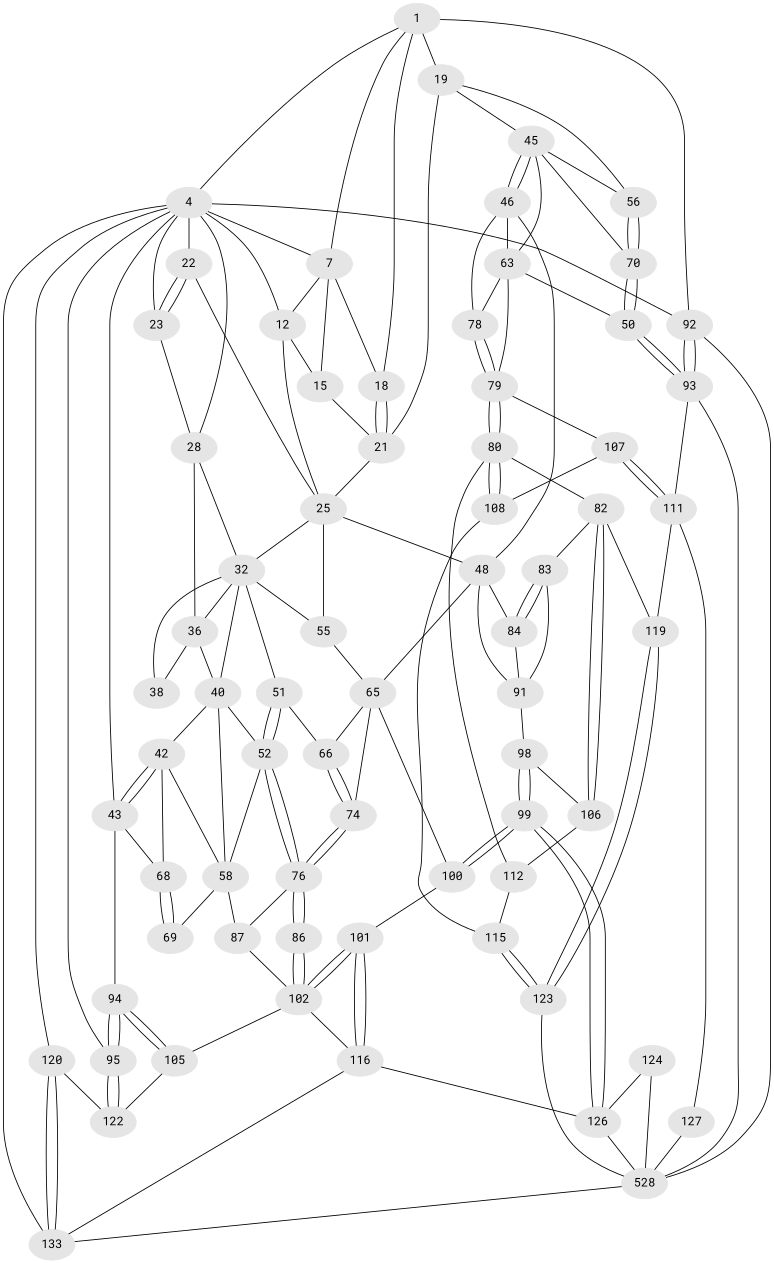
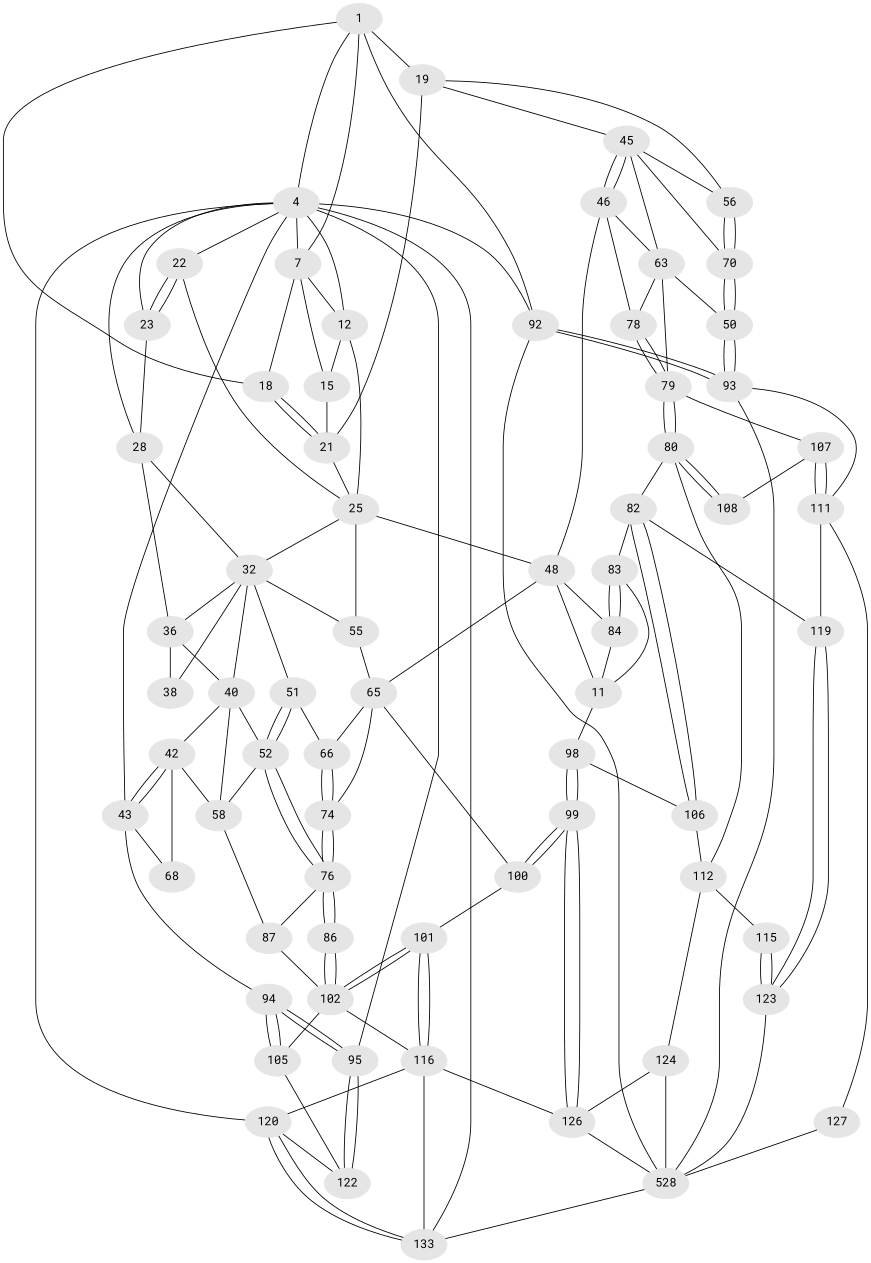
(520, 693) -> (599, 693)
(419, 733) -> none
(170, 938) -> none
none -> (684, 969)
none -> (340, 1094)
